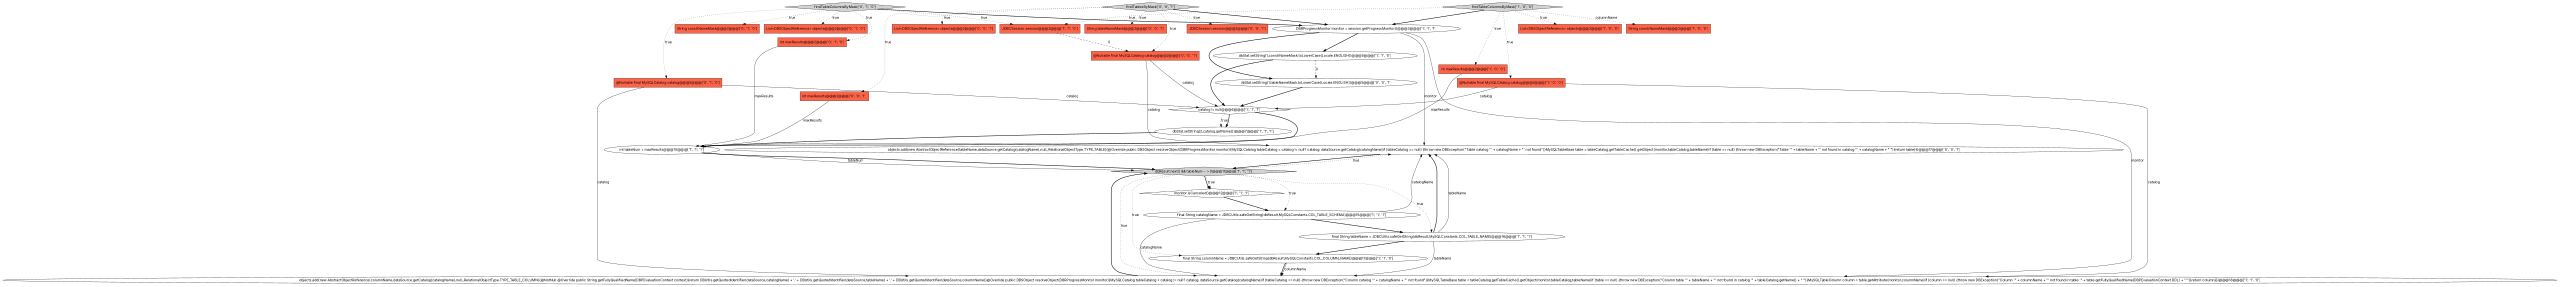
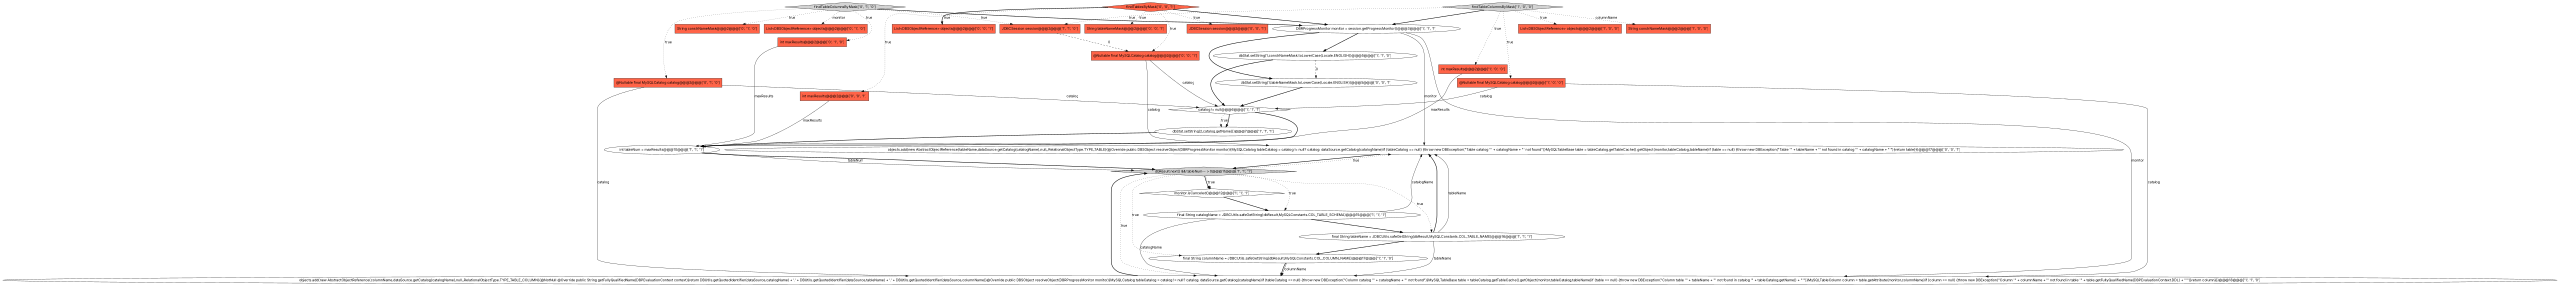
(1151, 7) -> (1151, 7)
(984, 11) -> (984, 11)
(836, 18) -> (839, 18)
